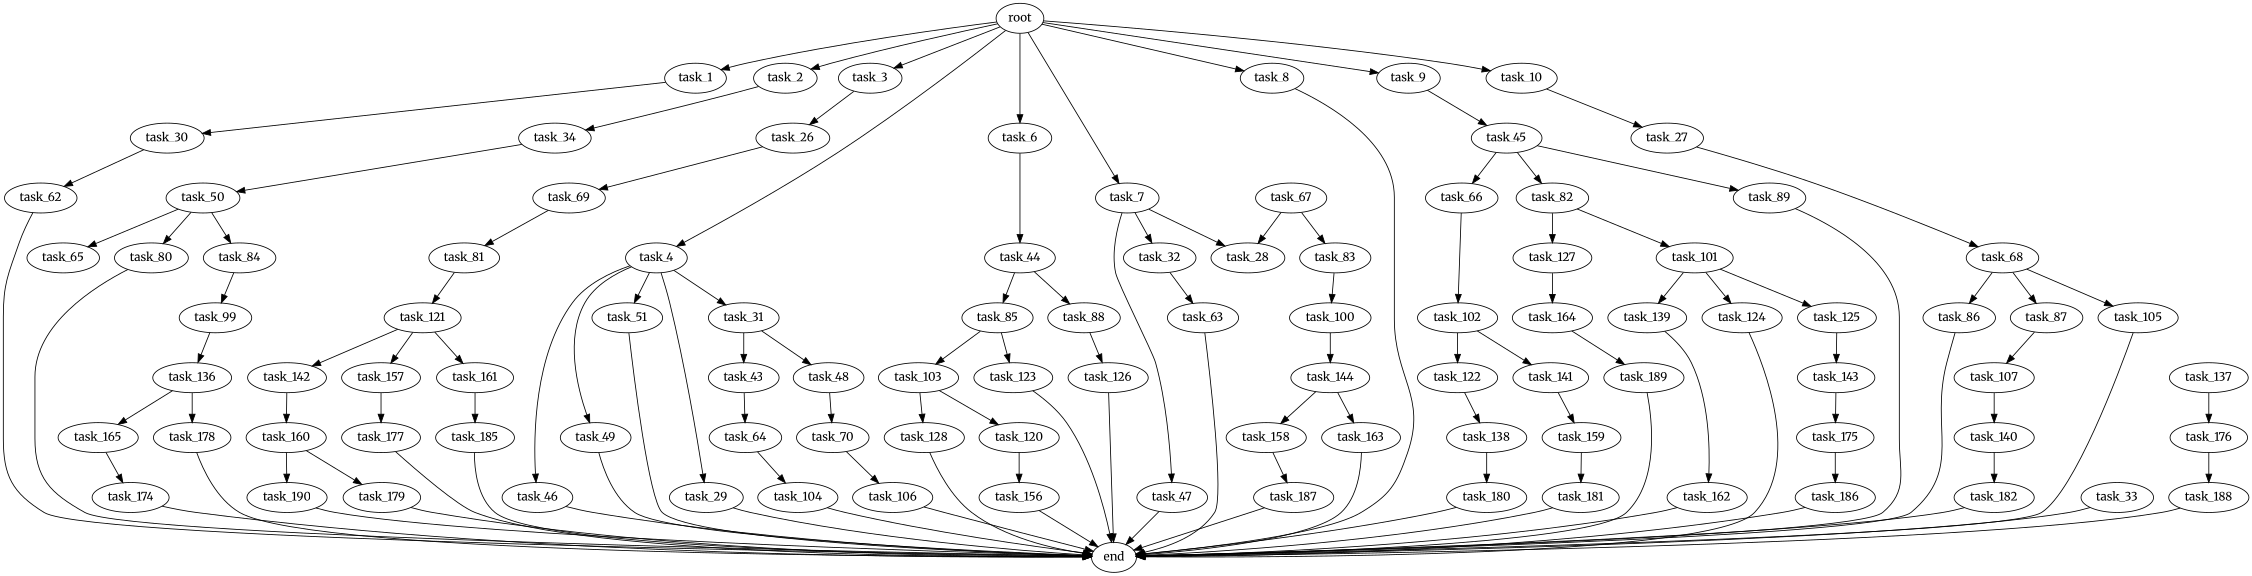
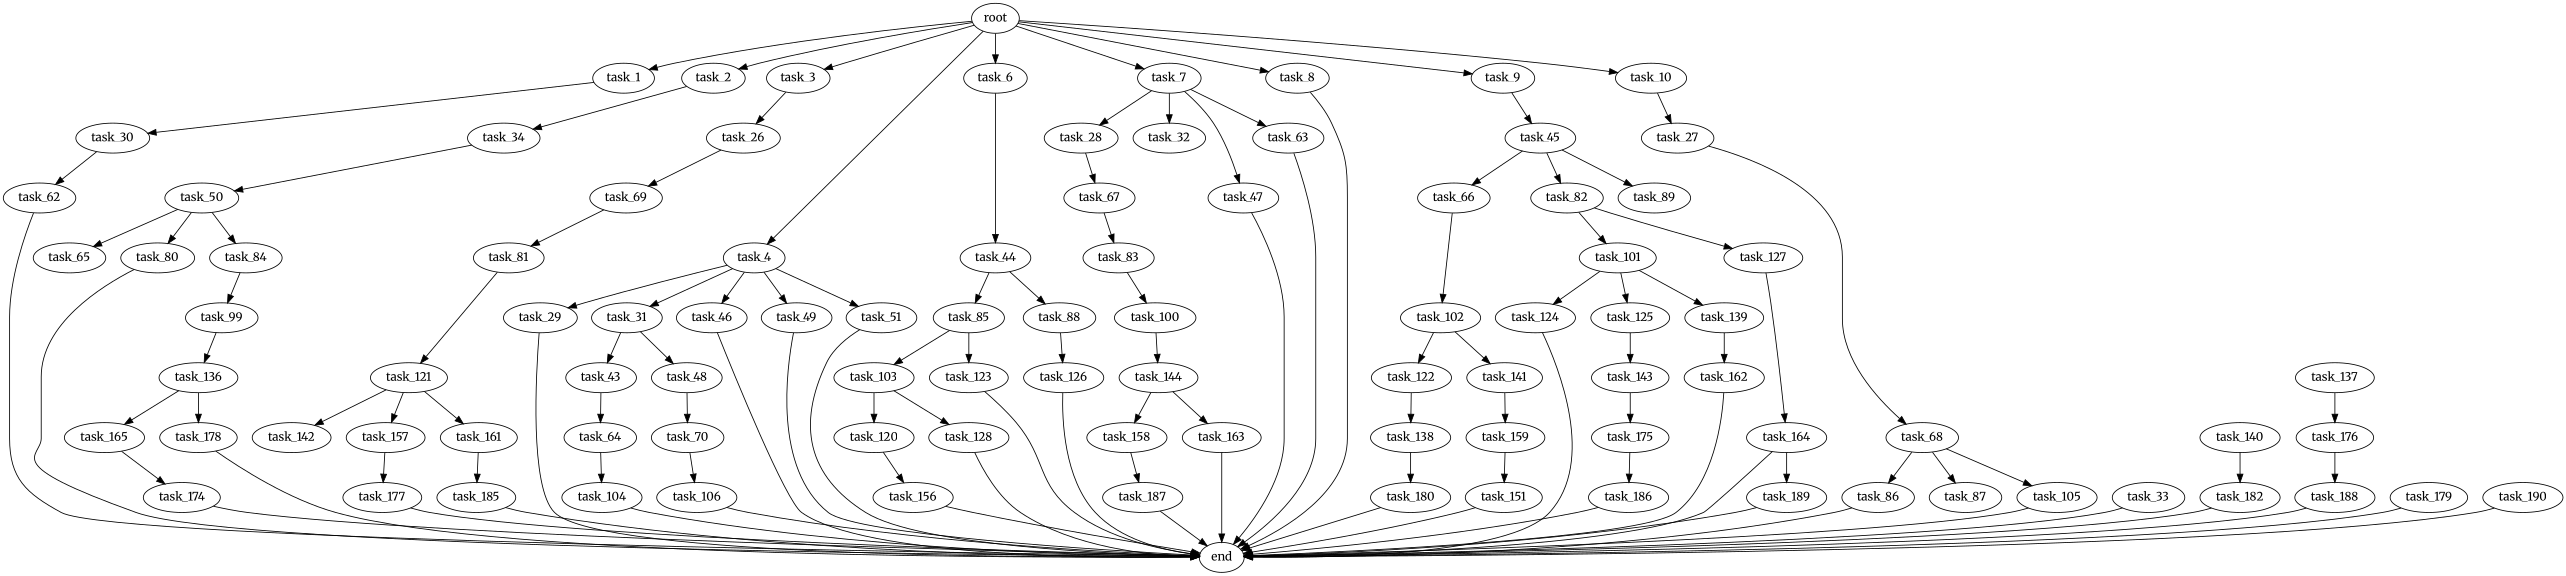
(1272, 225) -> (1089, 164)
(1179, 284) -> (1224, 106)
(1994, 378) -> none
(286, 438) -> none
(1581, 498) -> (1504, 498)
(1884, 511) -> (1525, 544)
